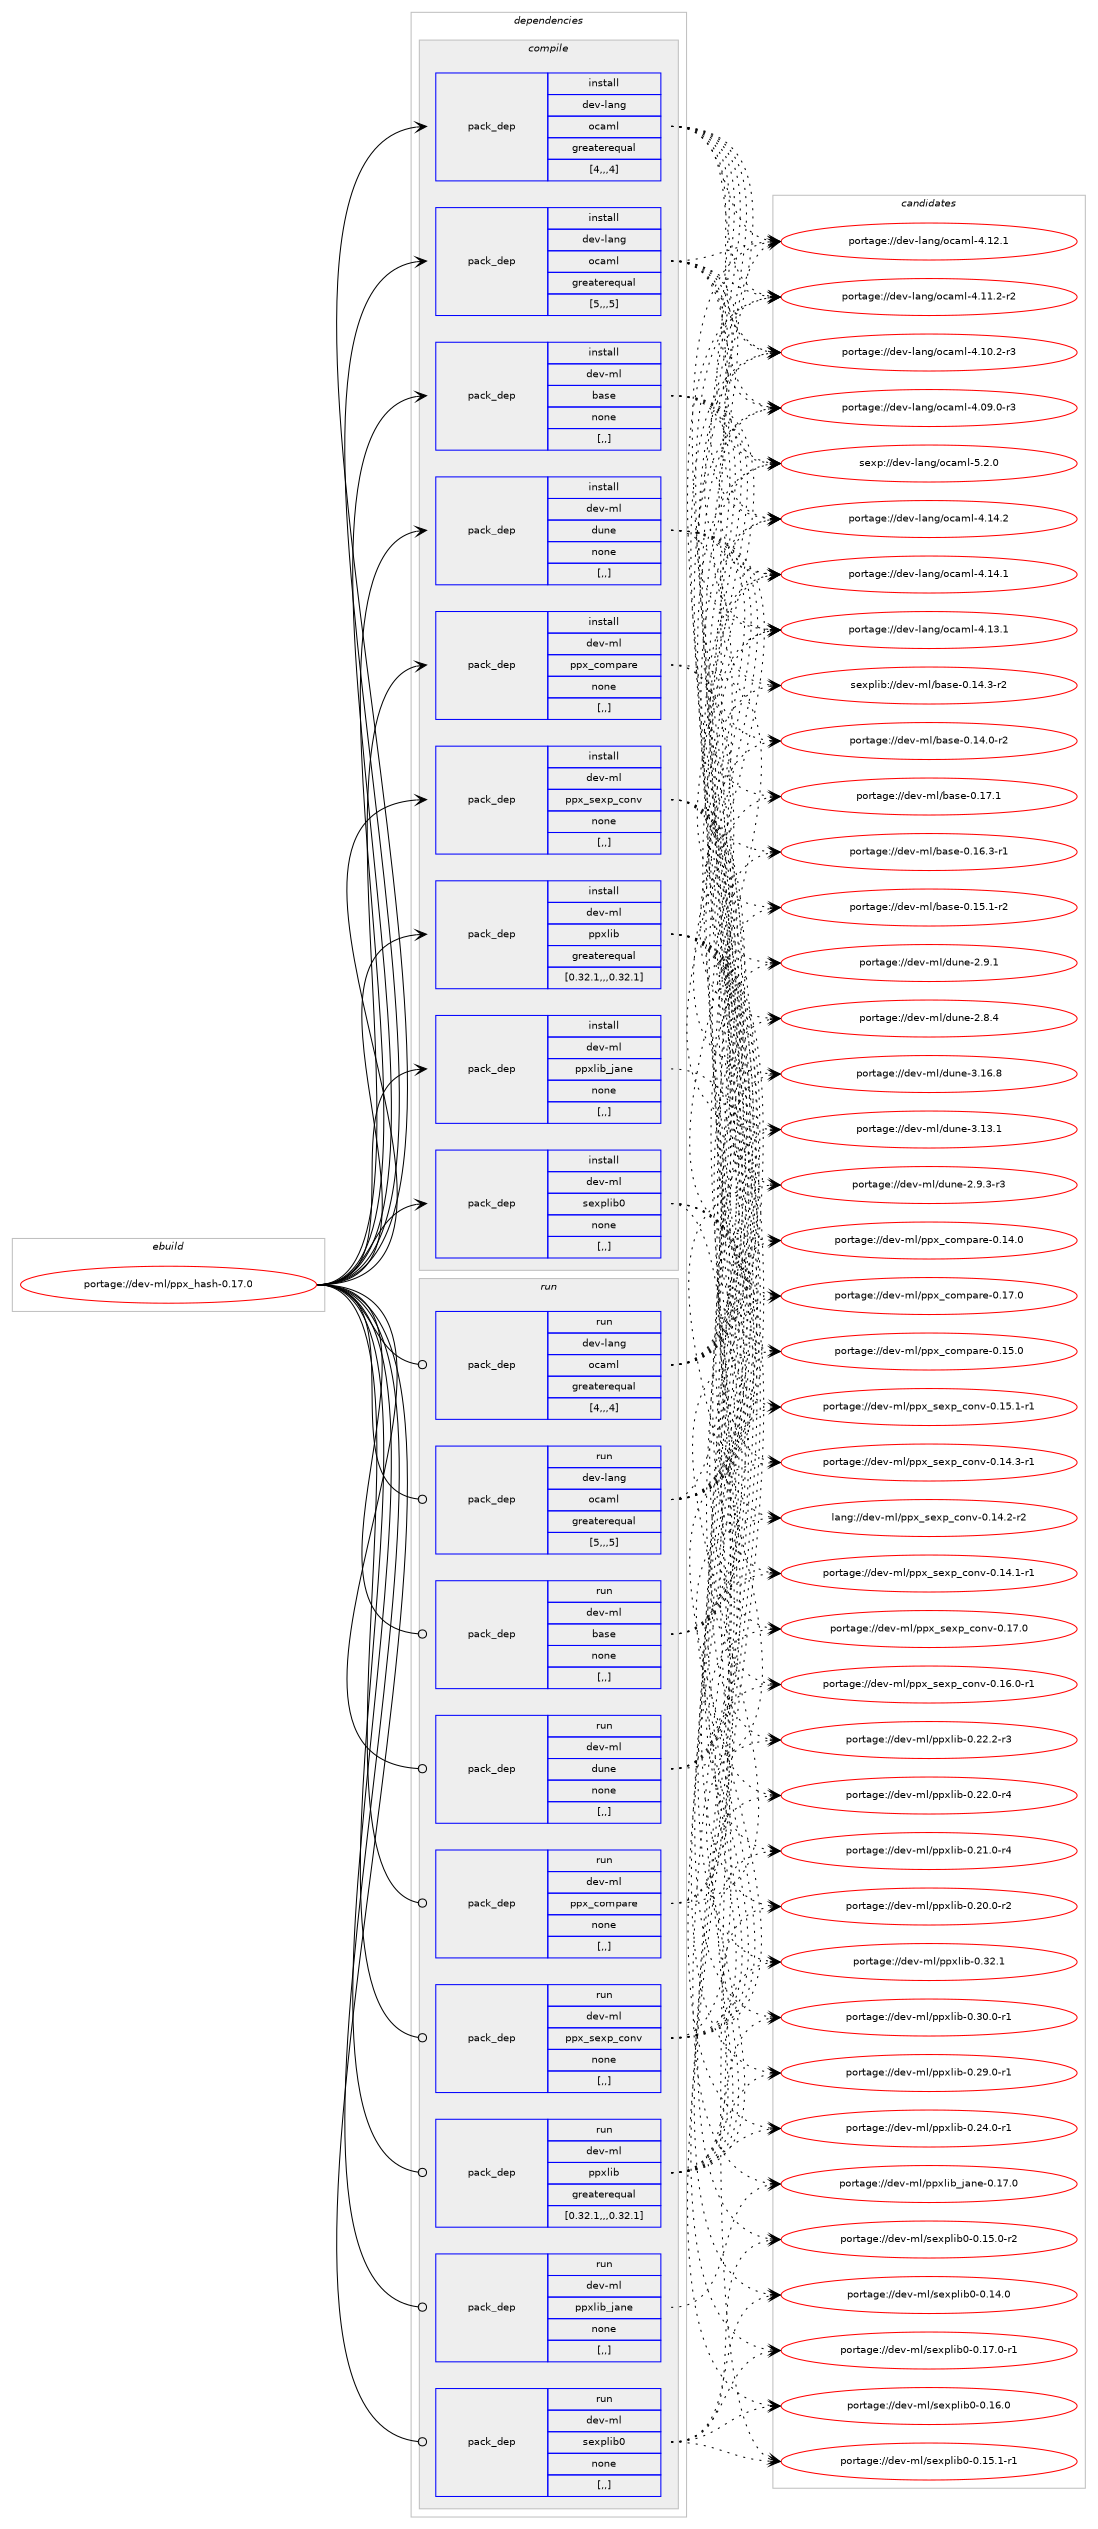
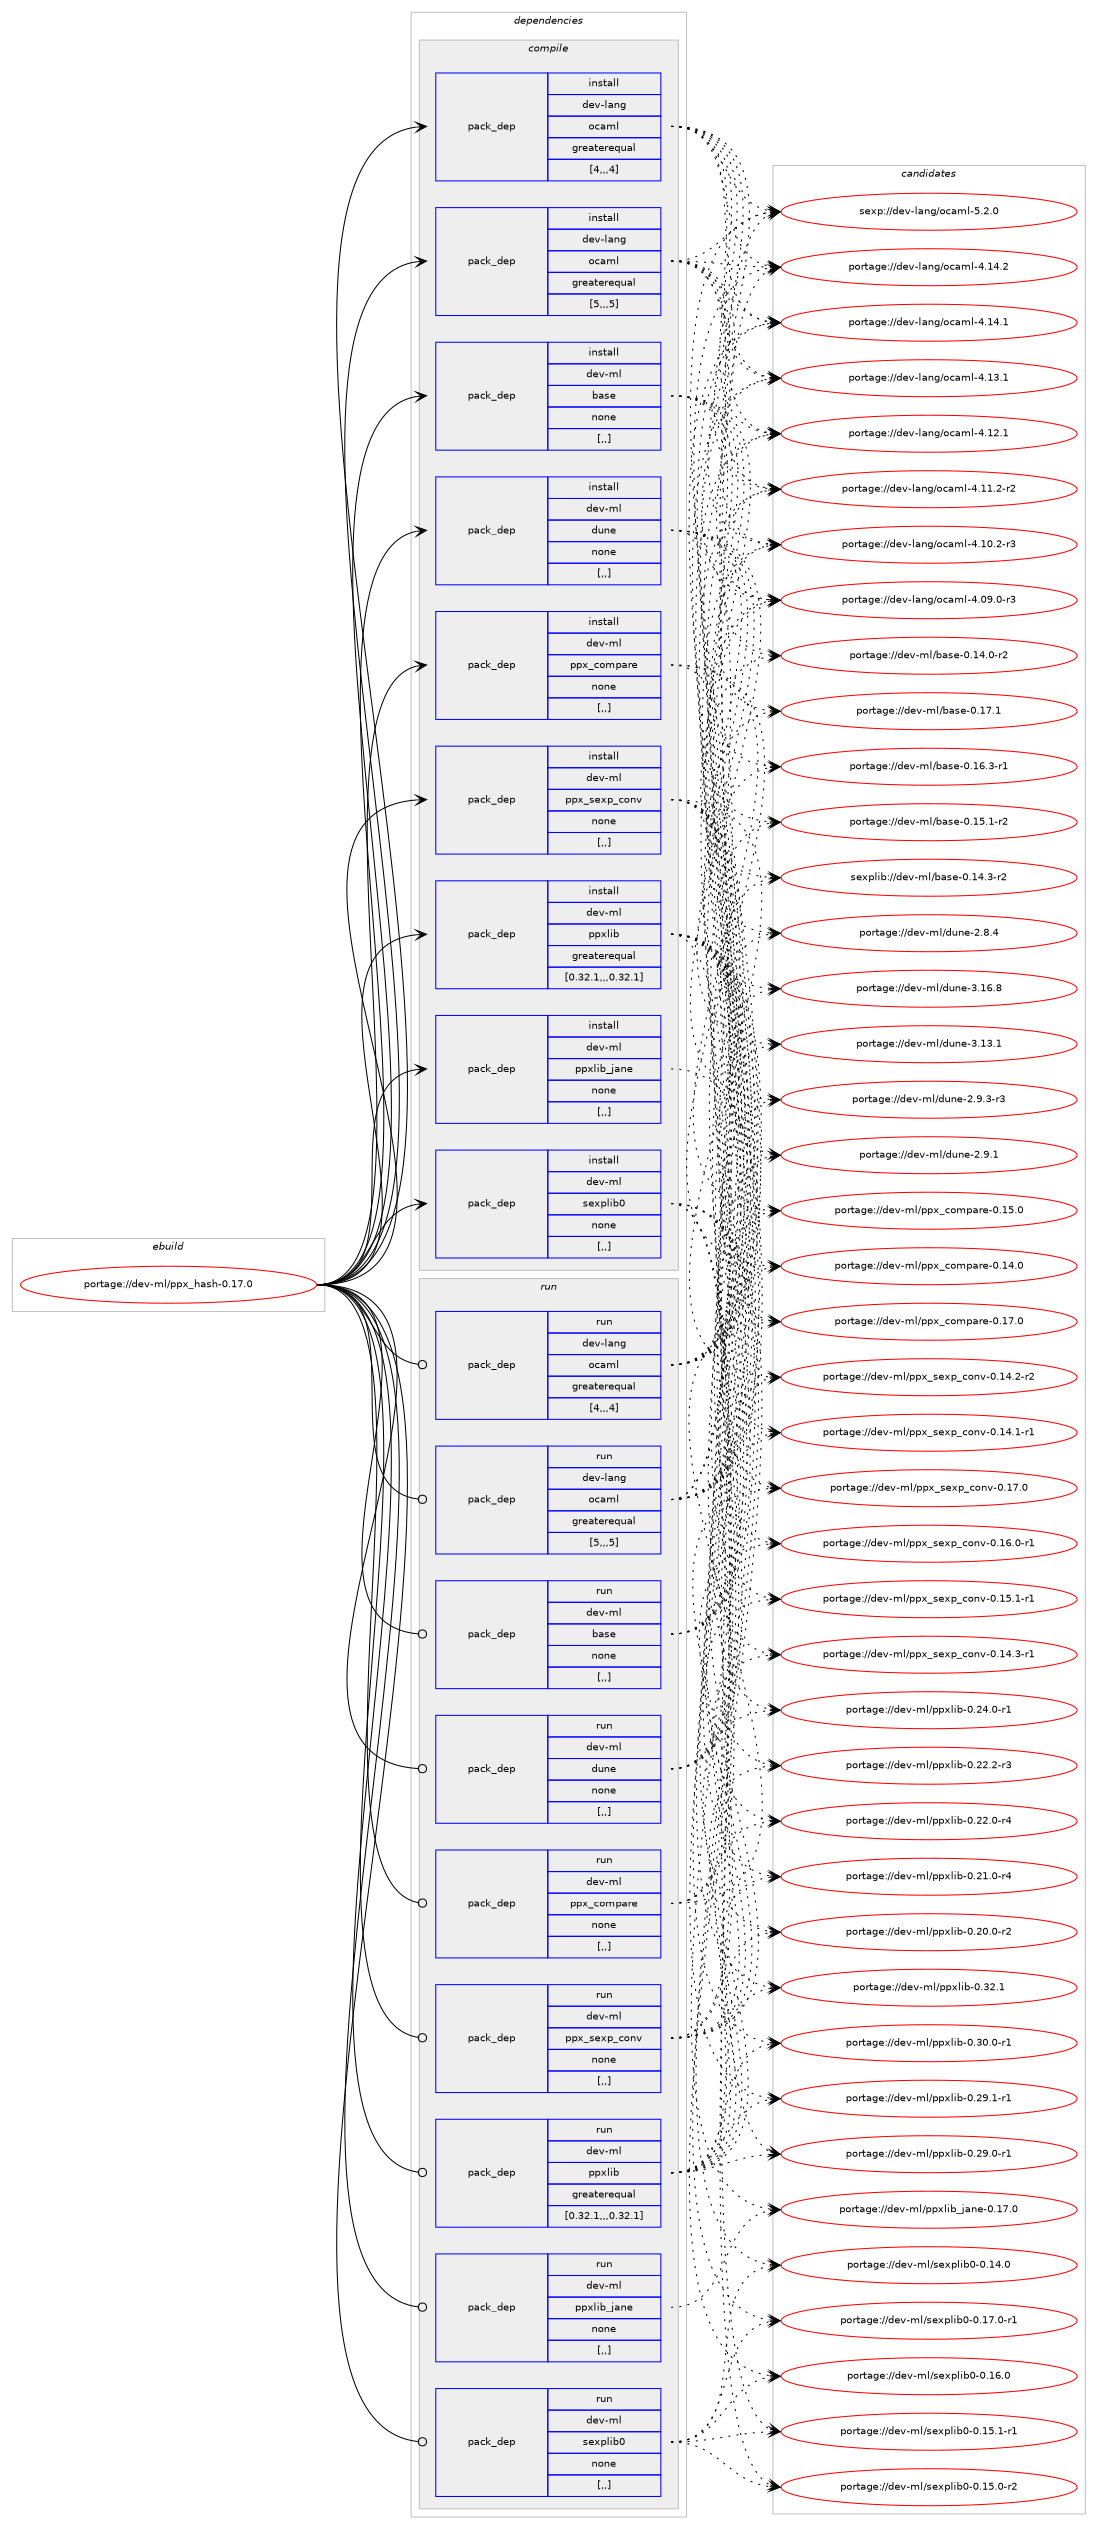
(929, 1518) -> (929, 1377)
none -> (929, 2099)
